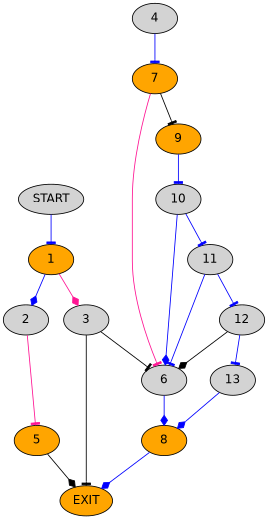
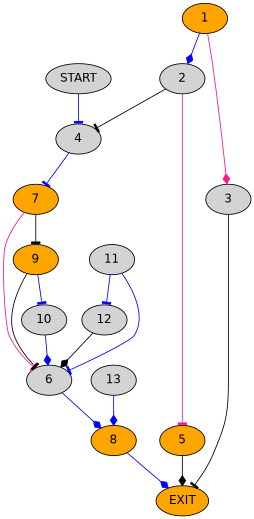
none -> (132, 108)
(51, 227) -> (78, 107)
(193, 228) -> none
(238, 348) -> none
(124, 349) -> (12, 321)
